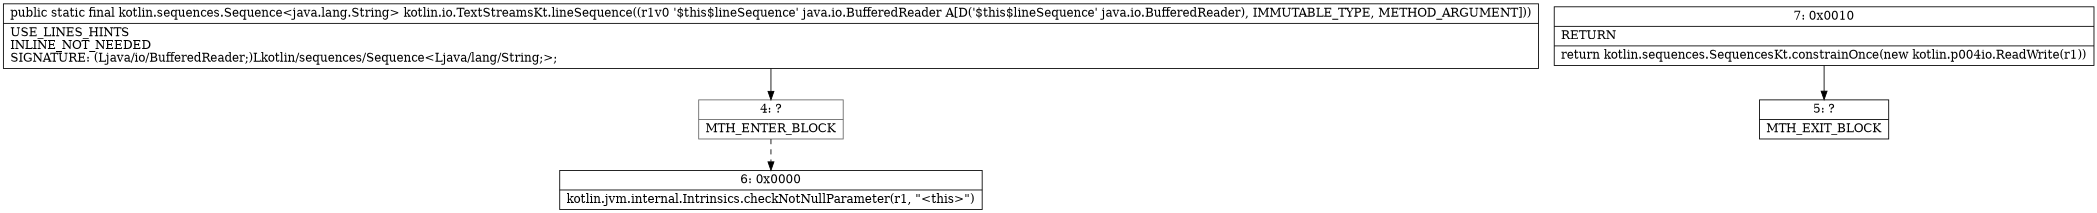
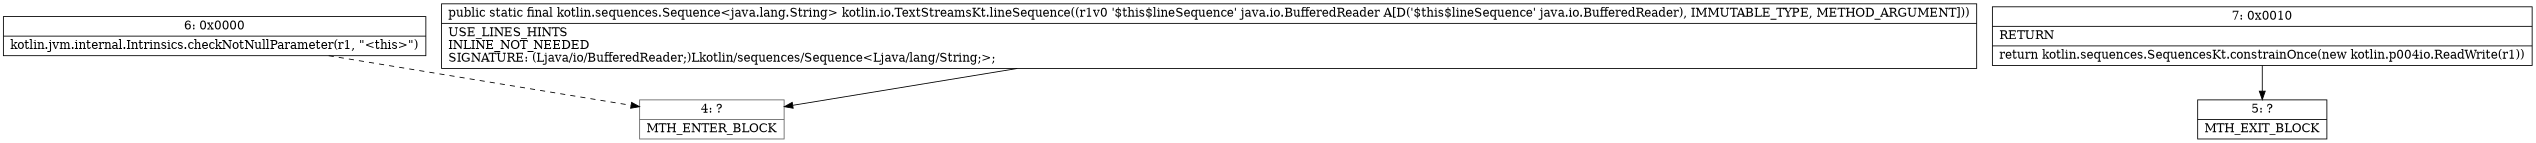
(771, 150) -> (480, 80)
